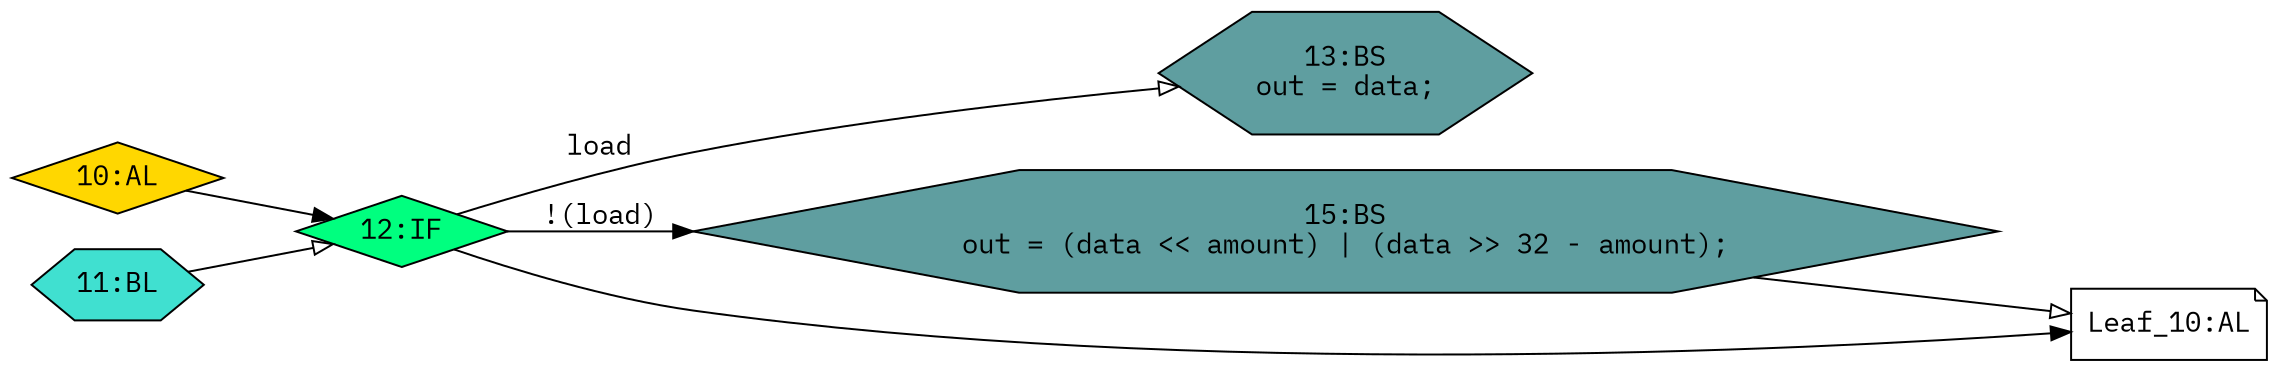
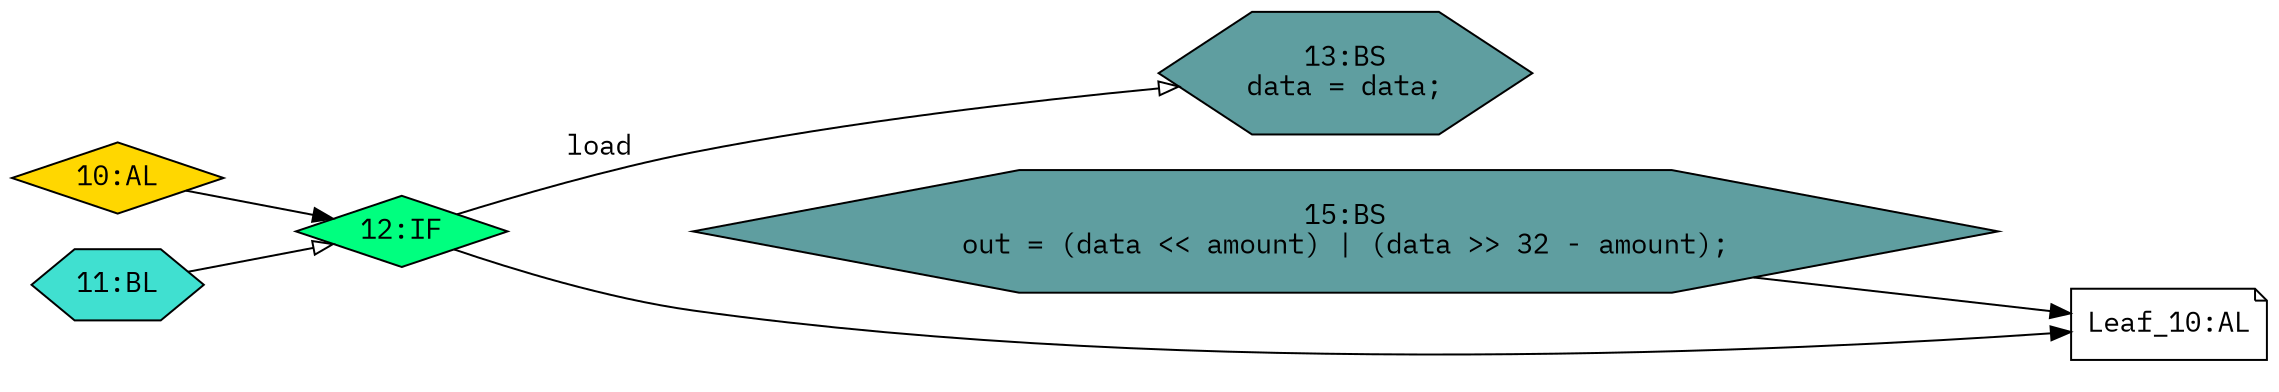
(1345, 73) -> (1345, 73)
(590, 231) -> none
(1902, 294) -> (1902, 294)
